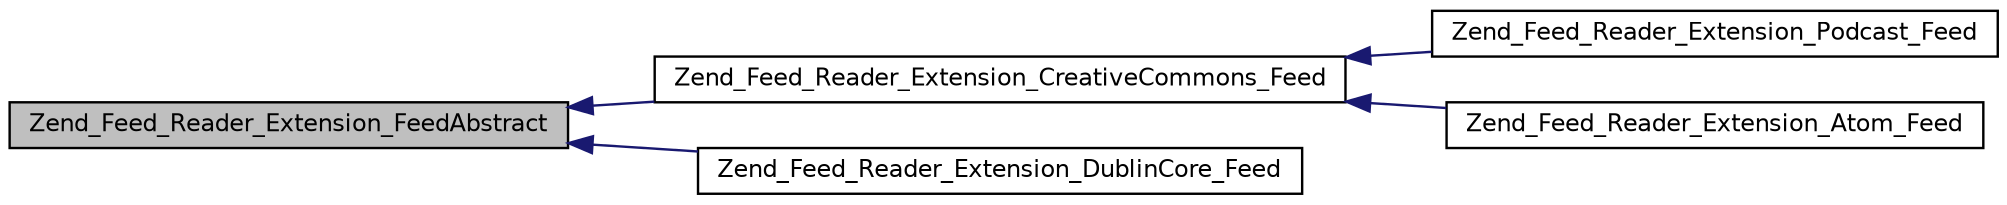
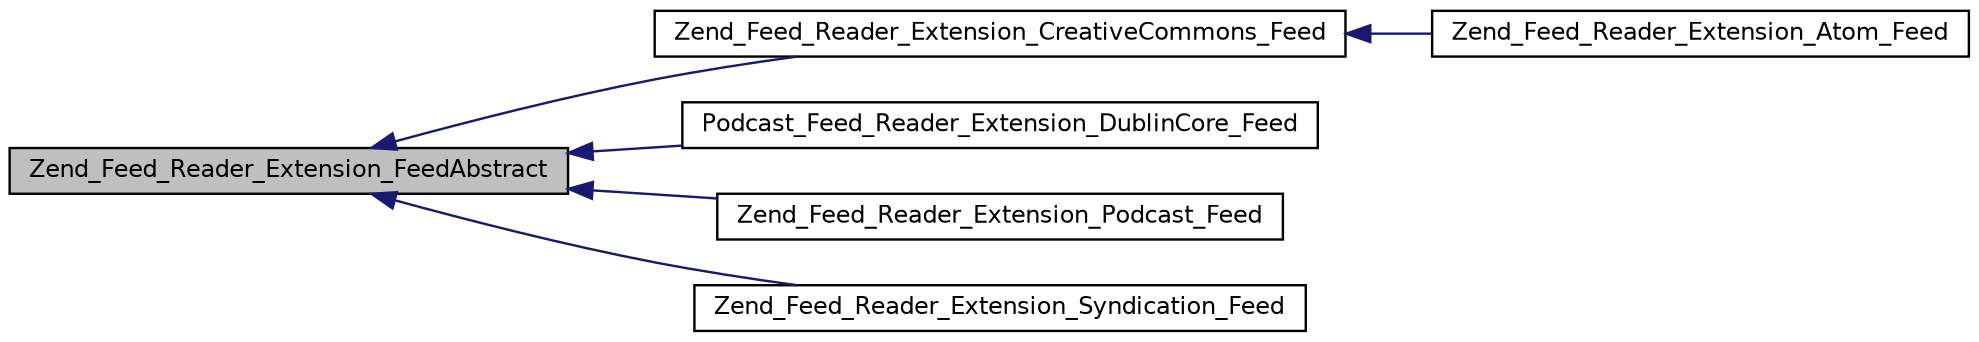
(1401, 54) -> (655, 194)
(1000, 171) -> (1000, 125)
none -> (1000, 308)
